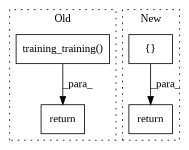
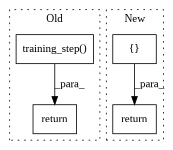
(63, 49) -> (55, 49)
